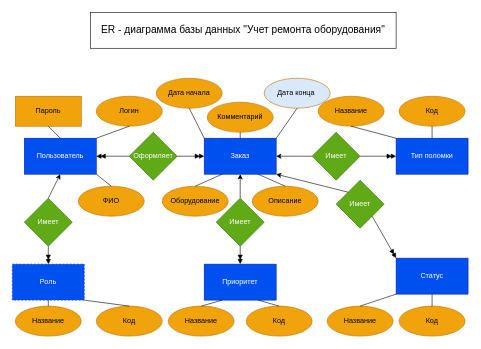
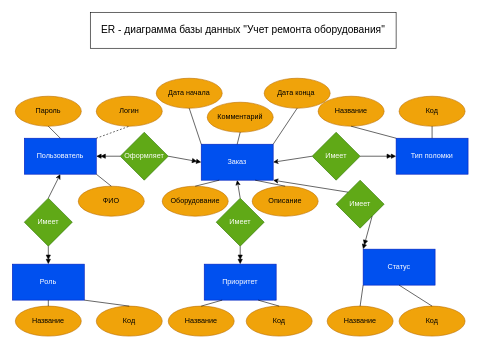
(297, 93) -> (297, 93)
(48, 111) -> (48, 111)
(112, 132) -> (112, 132)
(153, 156) -> (144, 156)
(240, 156) -> (237, 162)
(432, 276) -> (399, 267)
(48, 282) -> (48, 282)
